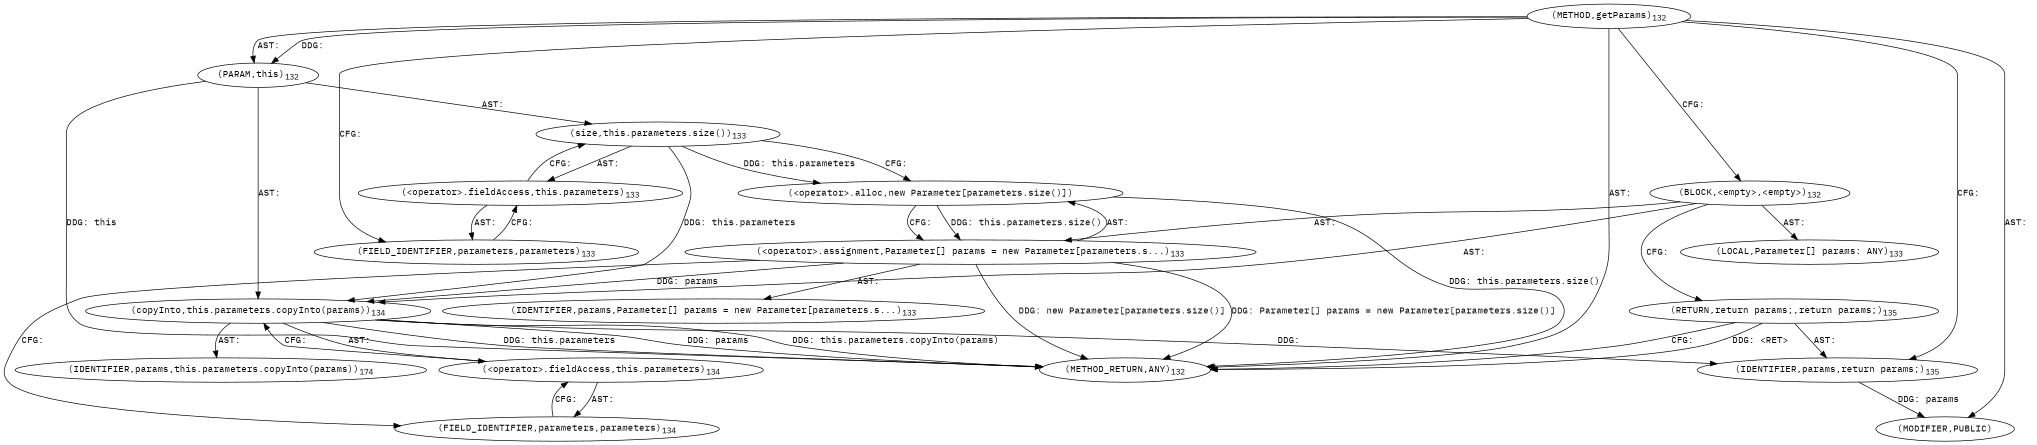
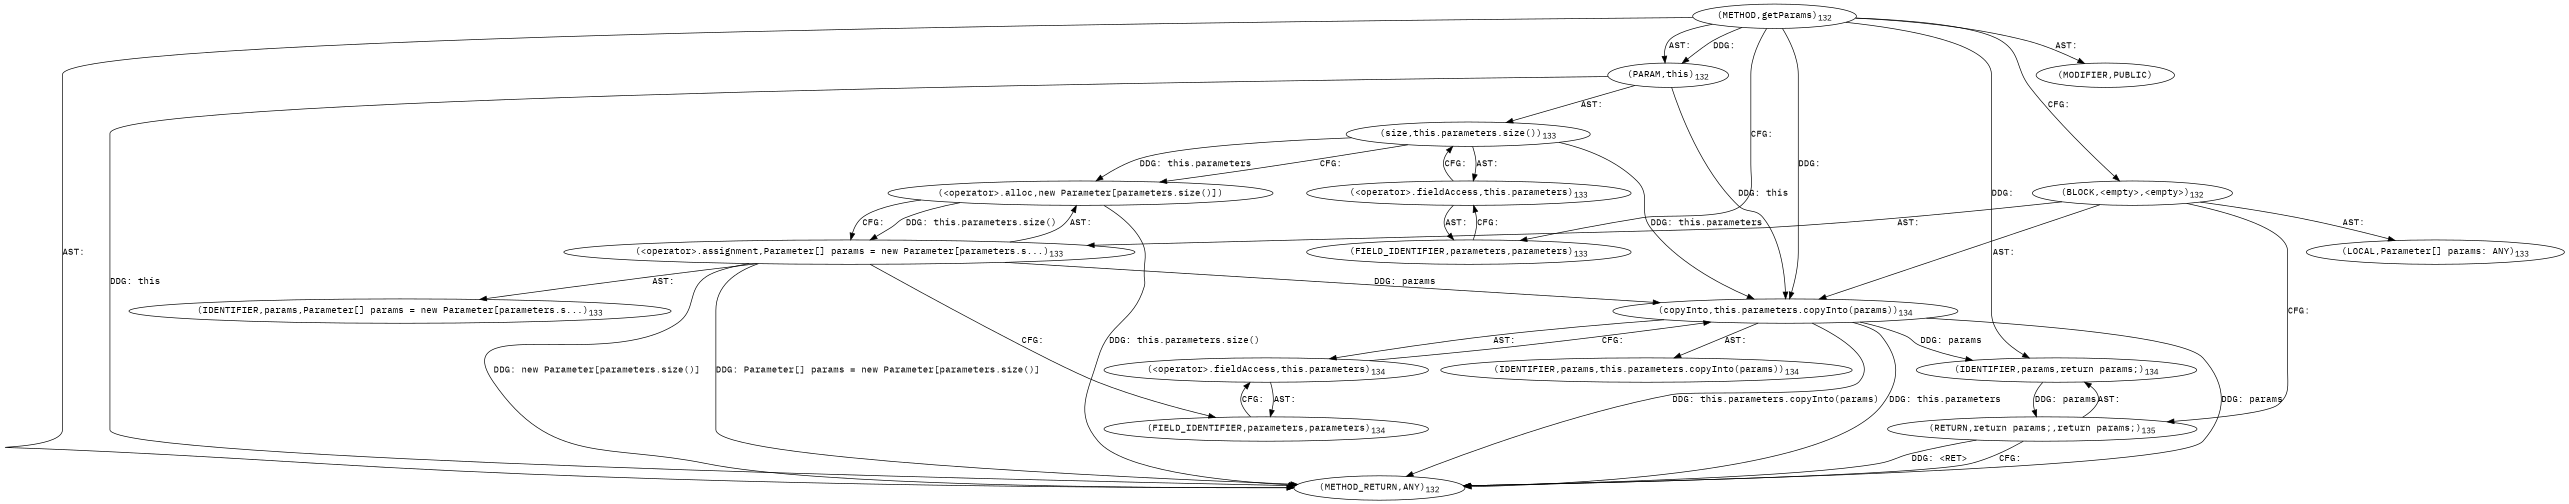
none -> (1798, 159)
(272, 193) -> (1763, 193)
(1972, 193) -> (2006, 193)
(1292, 341) -> (1951, 341)
(367, 369) -> (1792, 369)
(1933, 369) -> (2152, 369)
(1889, 398) -> (2035, 395)
